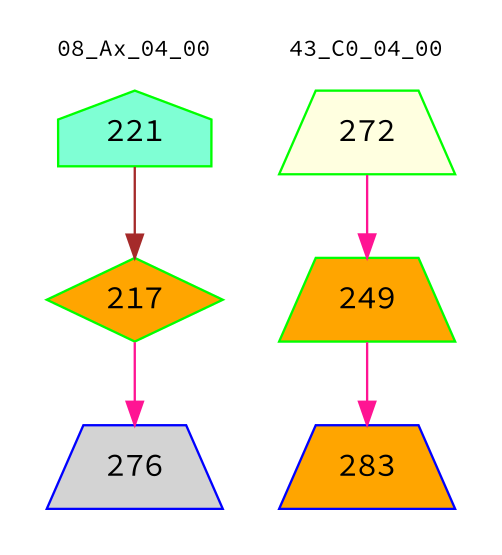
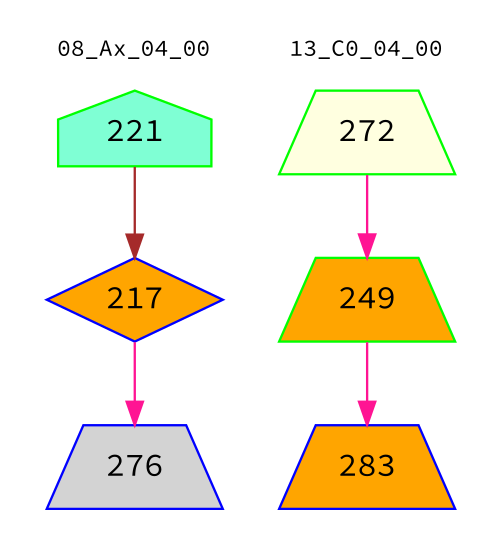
(367, 50) -> (367, 50)
(135, 300) -> (135, 300)
